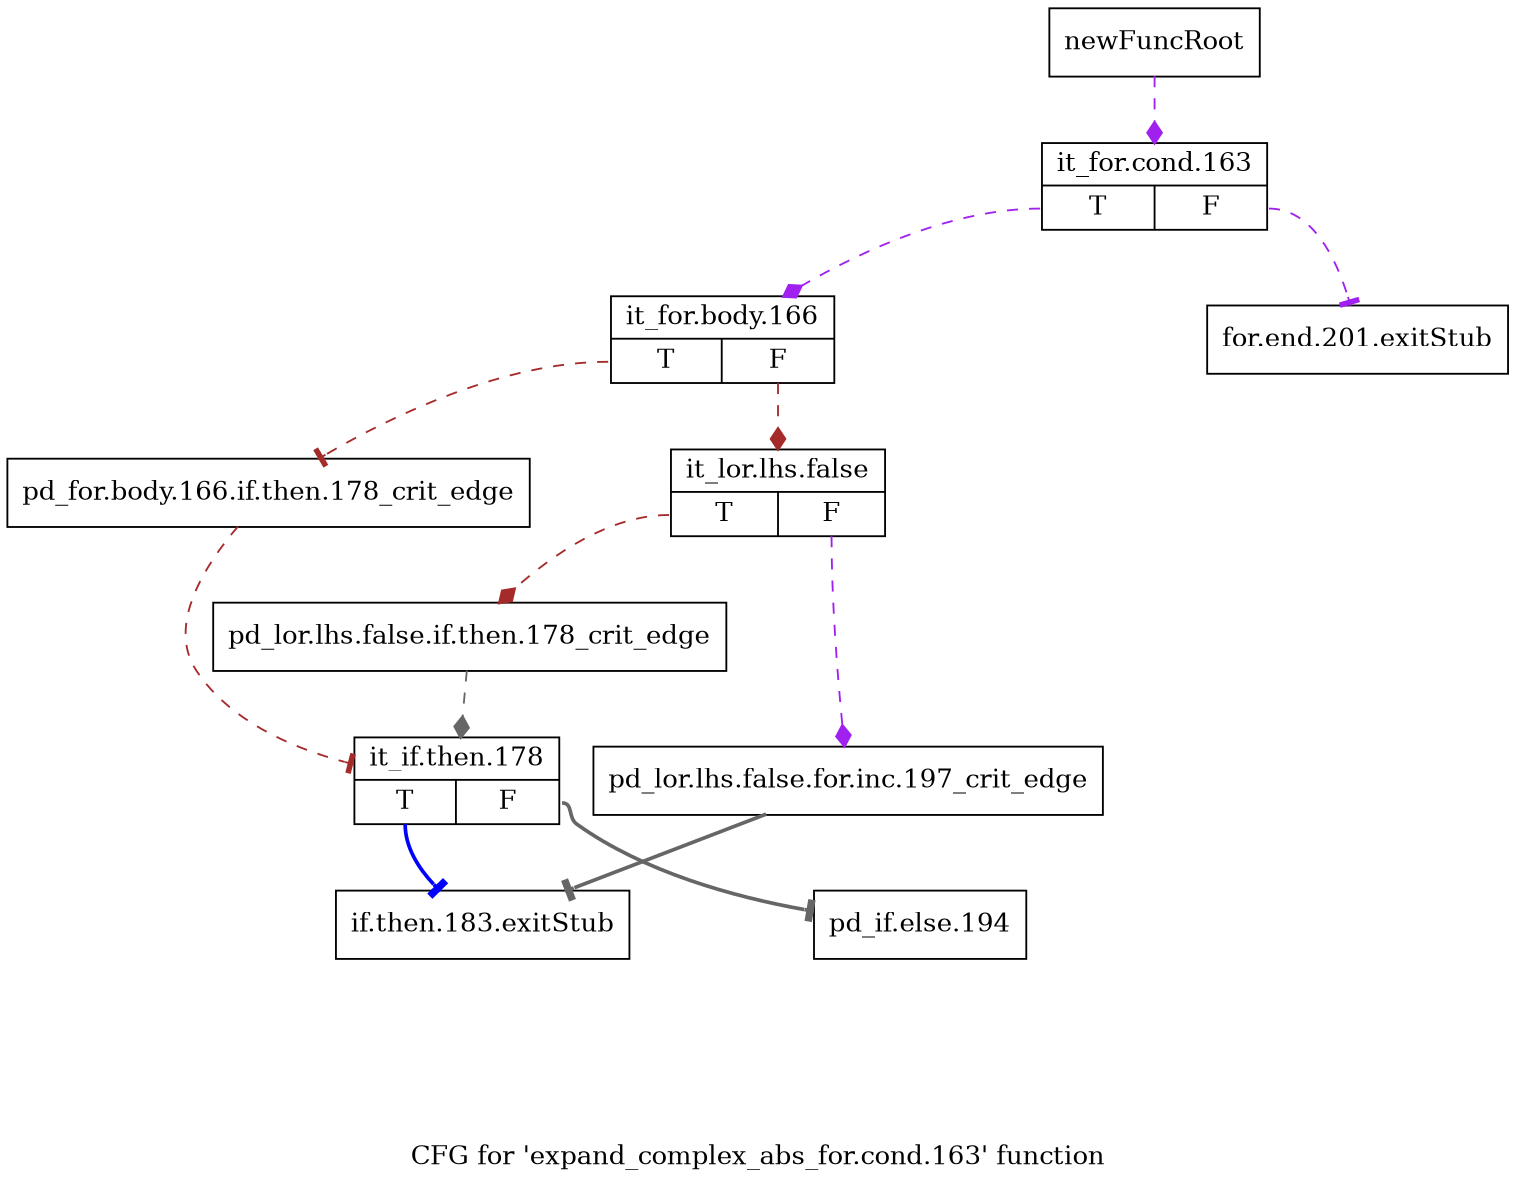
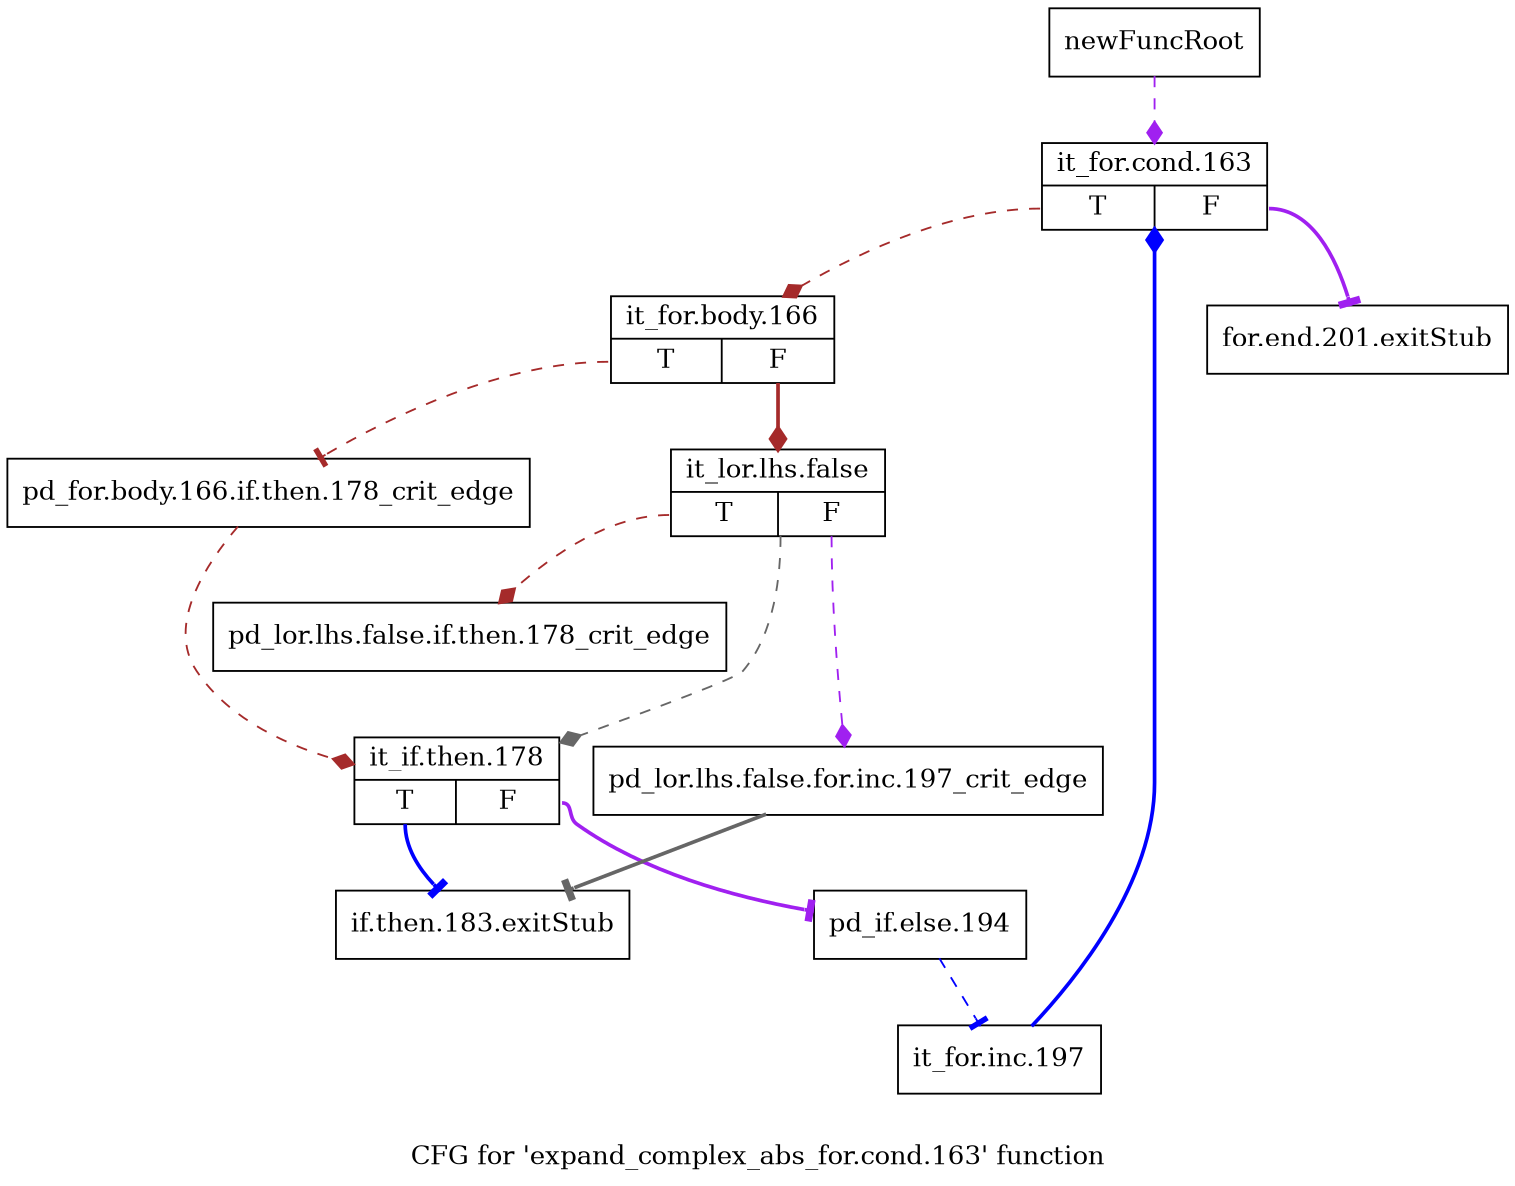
(917, 232) -> (917, 232)
(1321, 240) -> (1321, 240)
(778, 405) -> (778, 405)
(202, 678) -> (202, 678)
(465, 693) -> (729, 678)
(673, 874) -> (673, 874)
none -> (1000, 1060)
